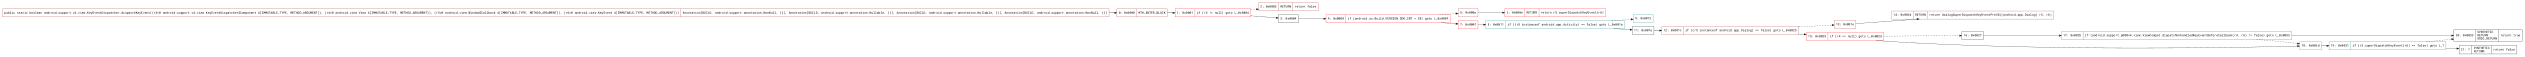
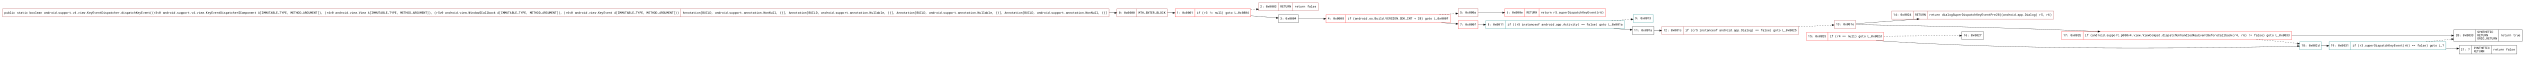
(1801, 34) -> none
(2021, 36) -> (1977, 27)
